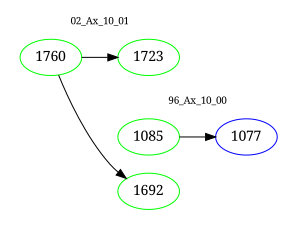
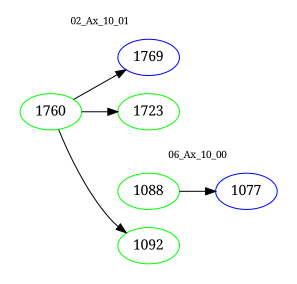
none -> (149, 57)
(198, 101) -> (198, 156)
(149, 137) -> (149, 191)
(149, 191) -> (149, 246)
